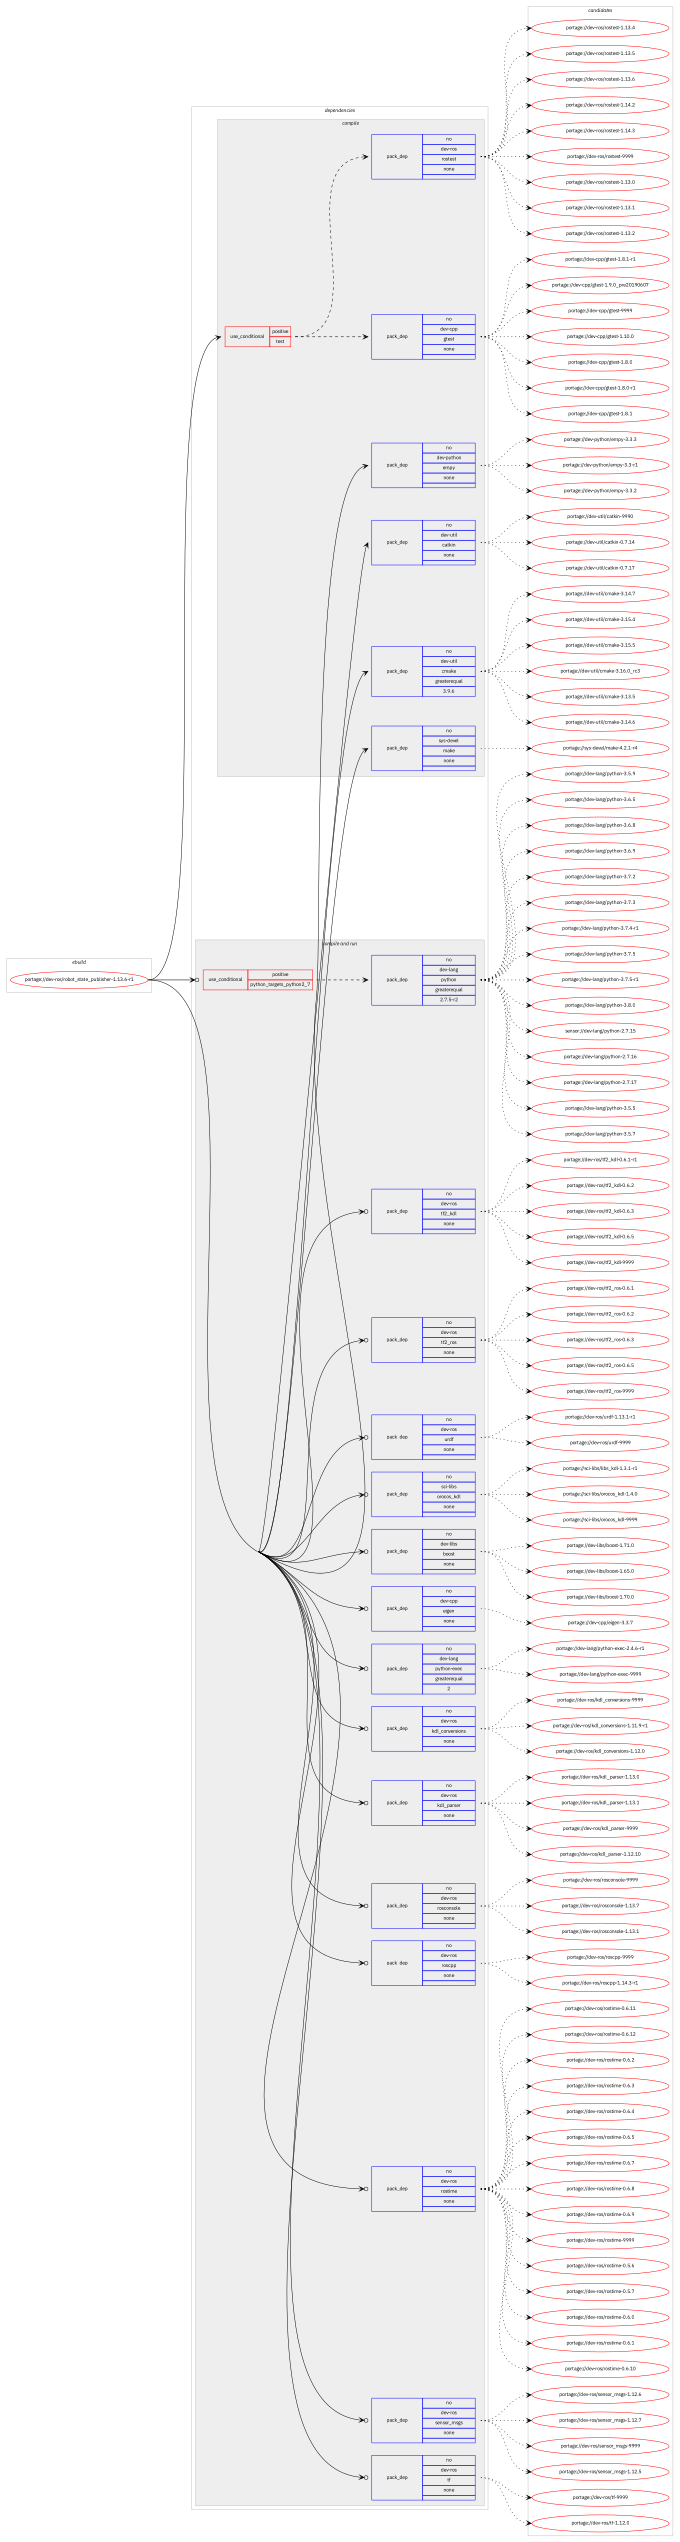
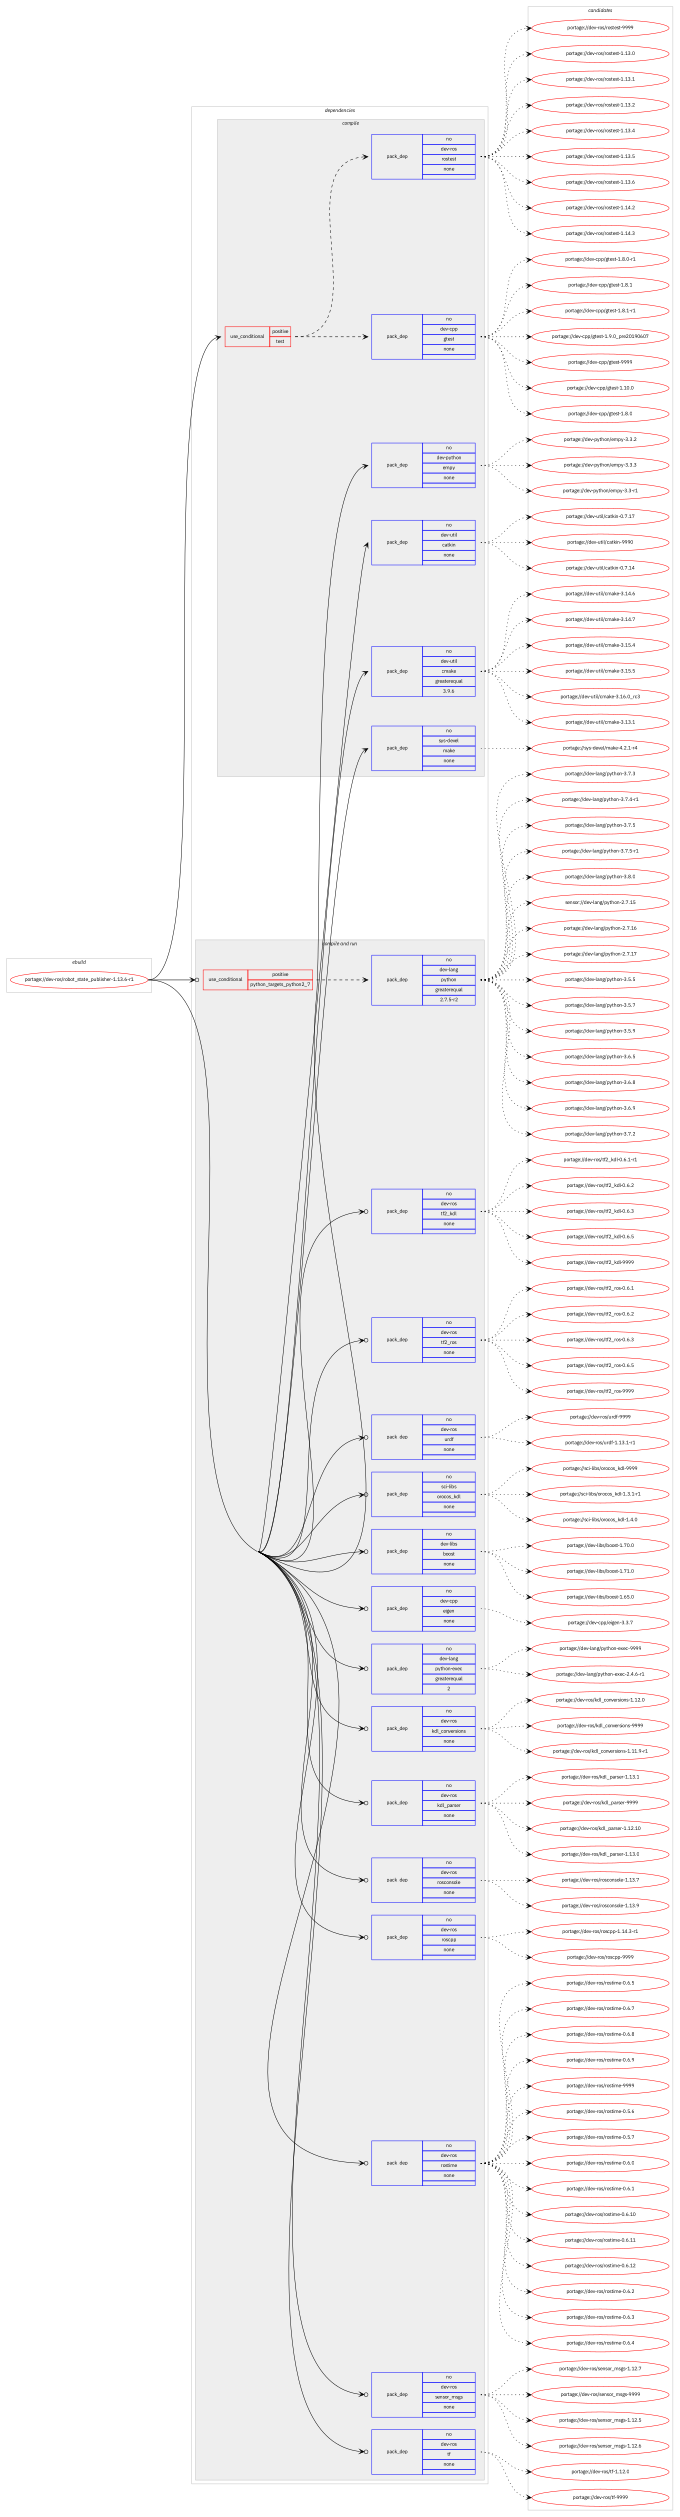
(600, 697) -> (600, 723)
(600, 1469) -> (600, 1494)
(600, 1880) -> none
(600, 1932) -> (600, 1906)
